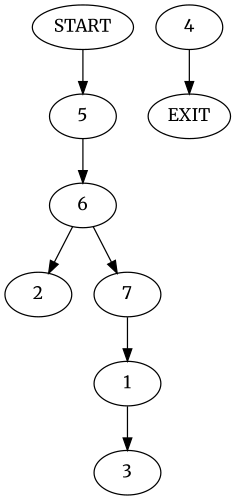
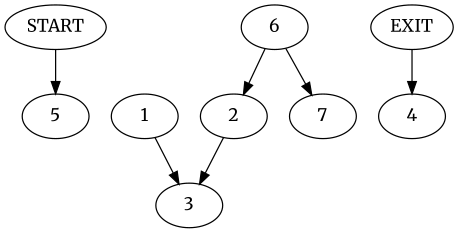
(189, 66) -> (412, 66)
(83, 155) -> none
none -> (214, 155)
(127, 333) -> none
